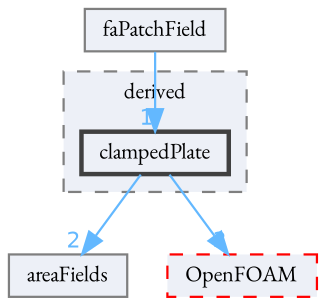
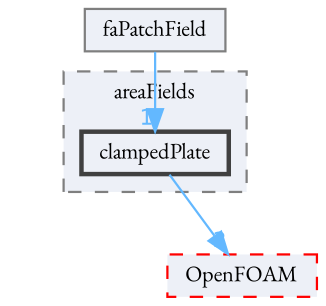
(155, 93) -> (155, 93)
(68, 276) -> none
